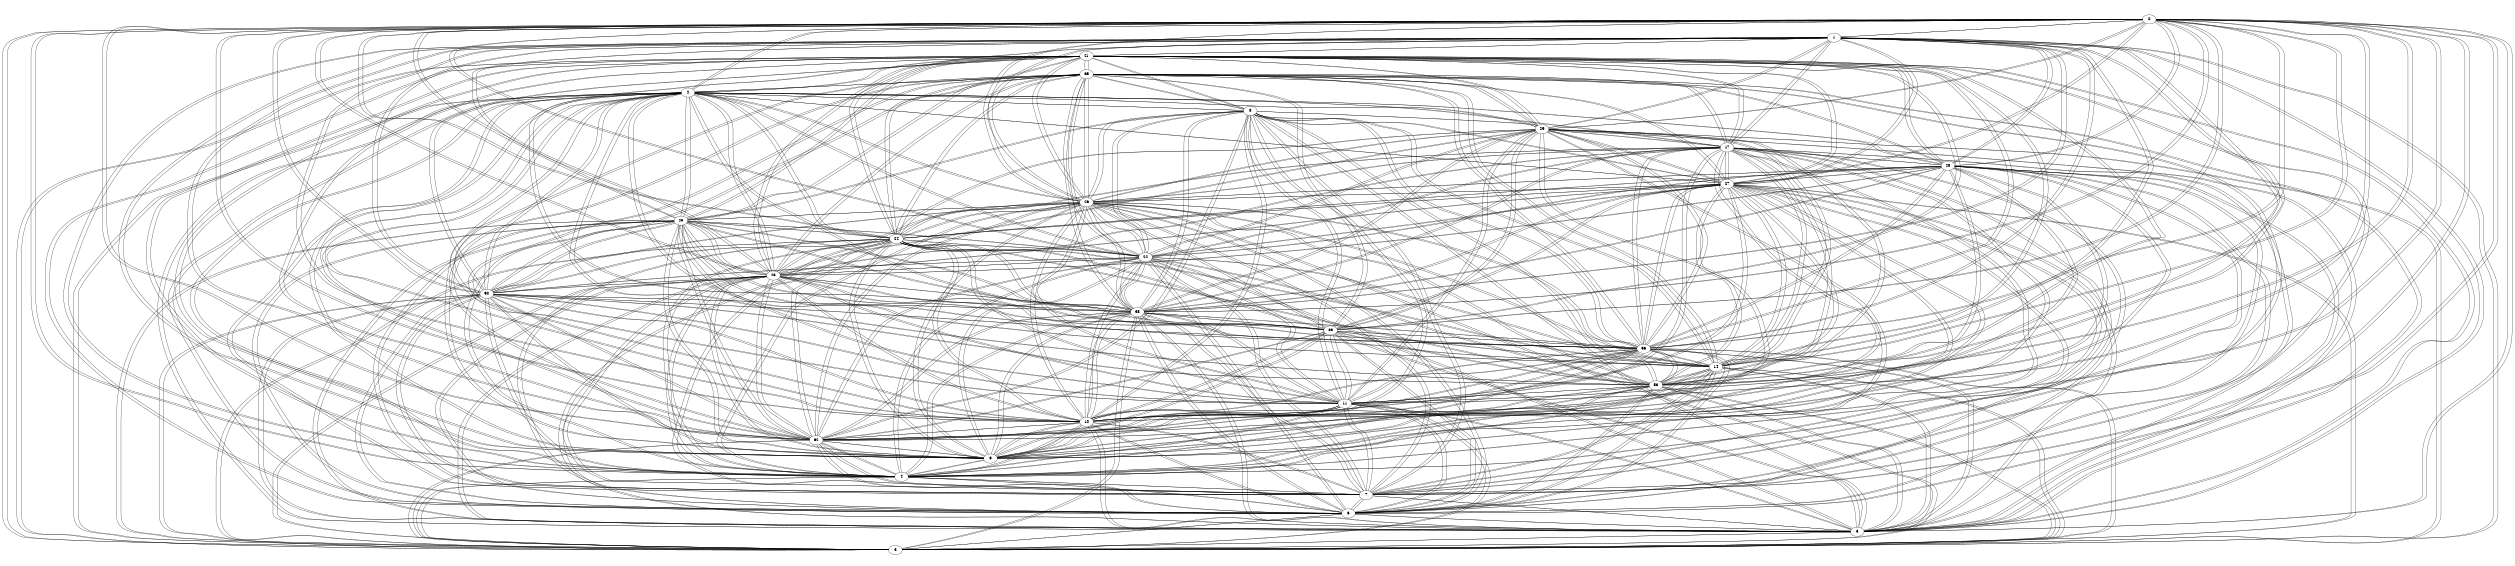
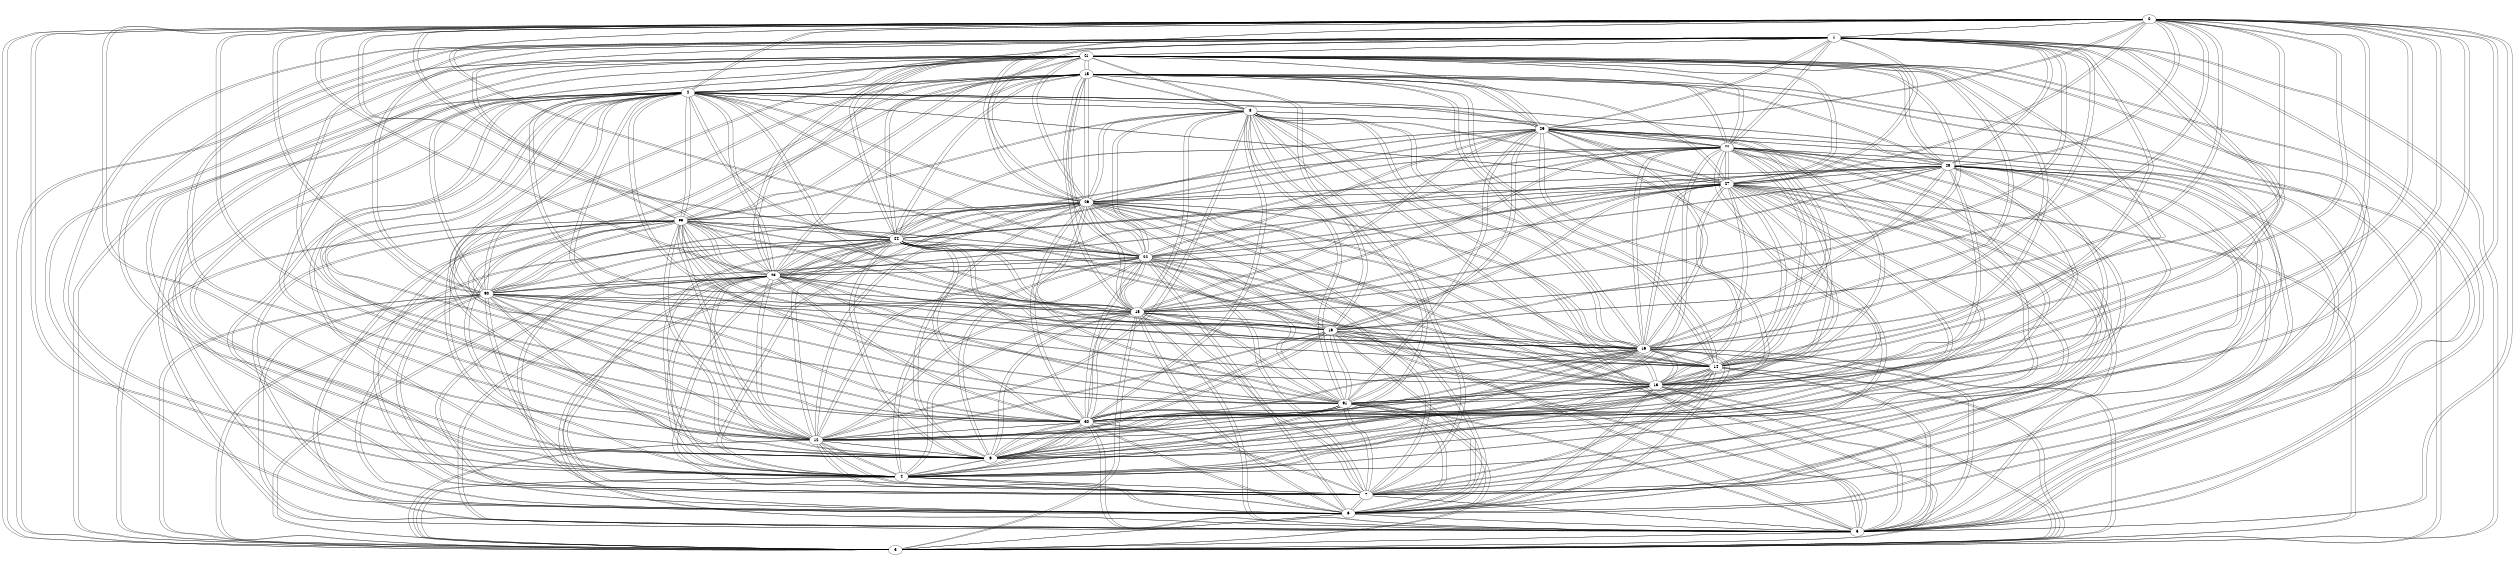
(1087, 74) -> (1087, 74)
(1727, 147) -> (1727, 147)
(681, 221) -> (681, 221)
(1137, 312) -> (1137, 312)
(1331, 330) -> (1331, 330)
(1644, 349) -> (1644, 349)
(1656, 385) -> (1656, 385)
(1345, 404) -> (1345, 404)
(1087, 422) -> (1087, 422)
(816, 440) -> (816, 440)
